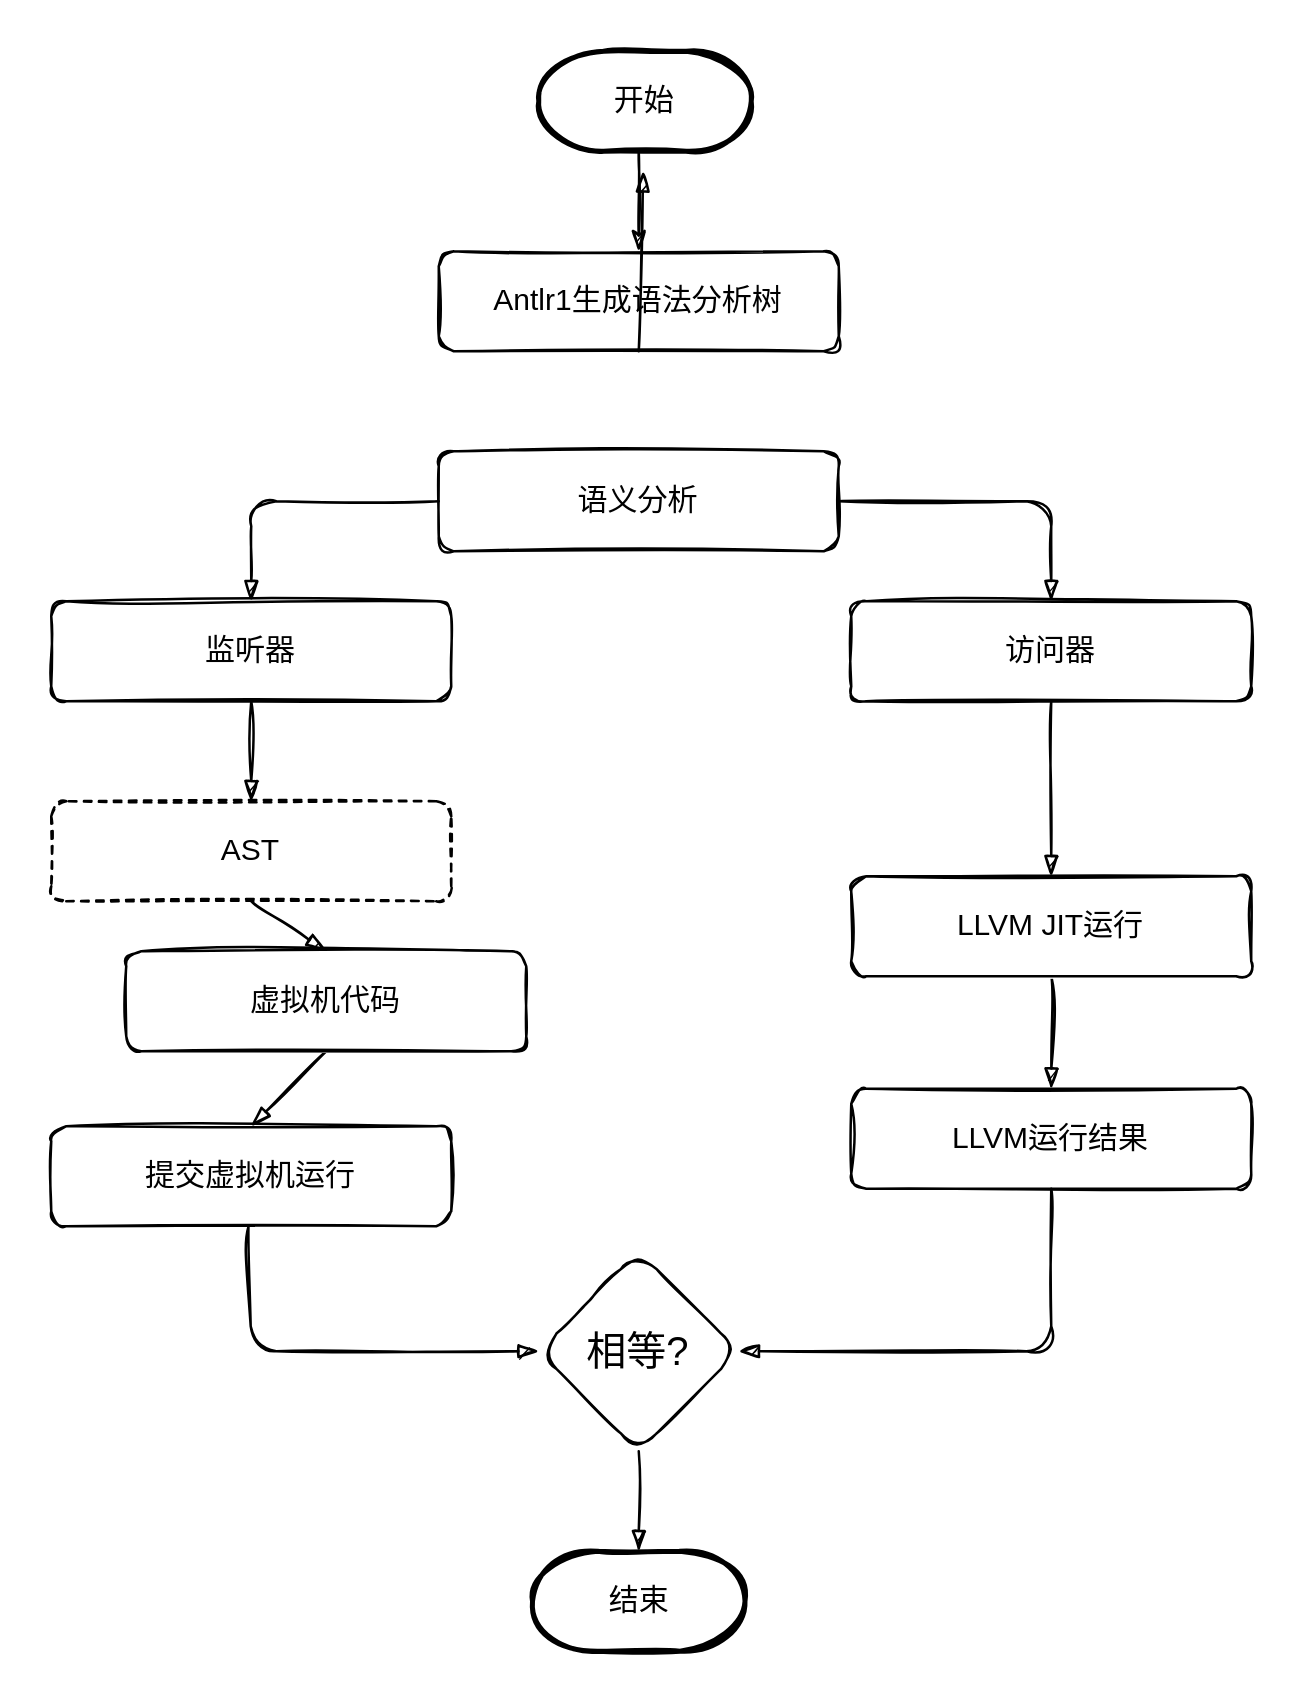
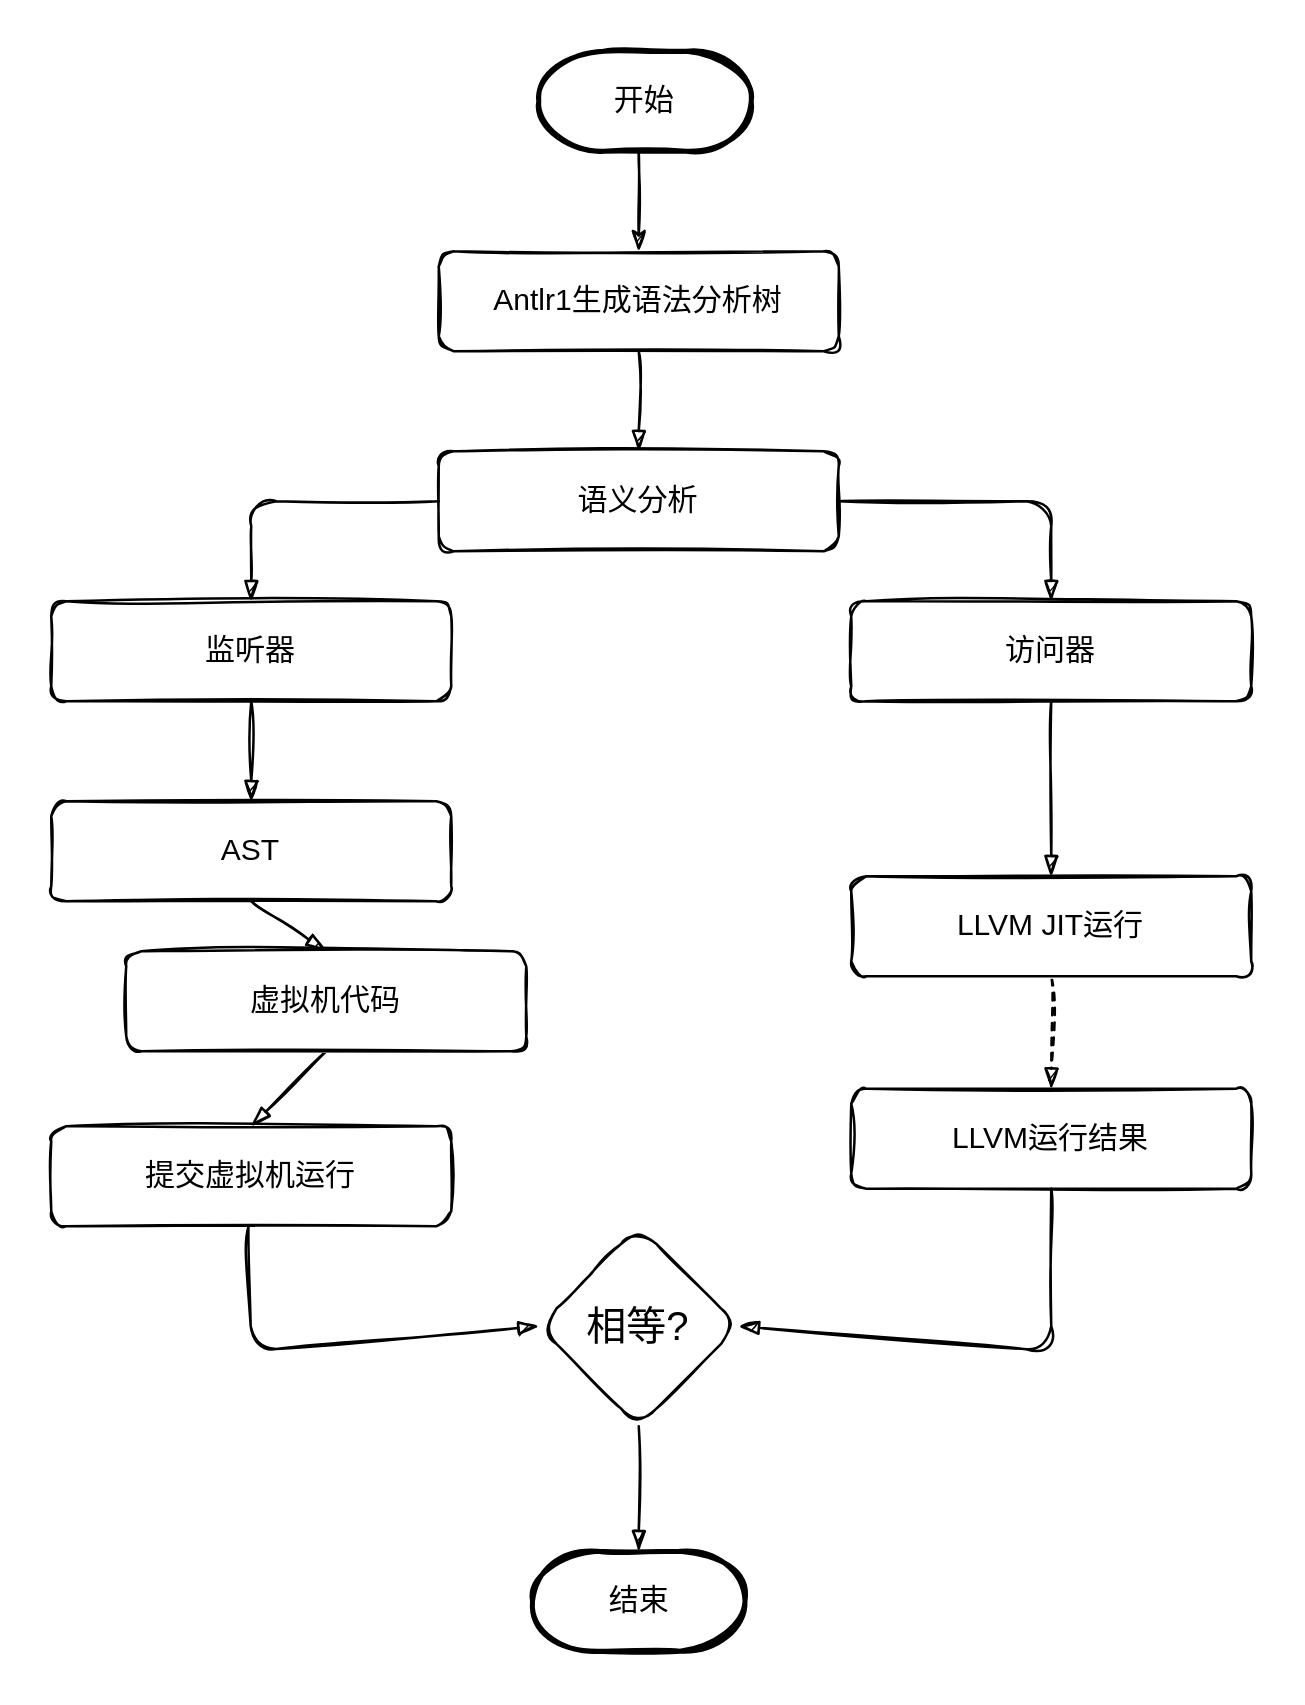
(640, 301) -> (639, 394)
(251, 851) -> (251, 851)
(1051, 1023) -> (1051, 1023)
(639, 1351) -> (639, 1326)
